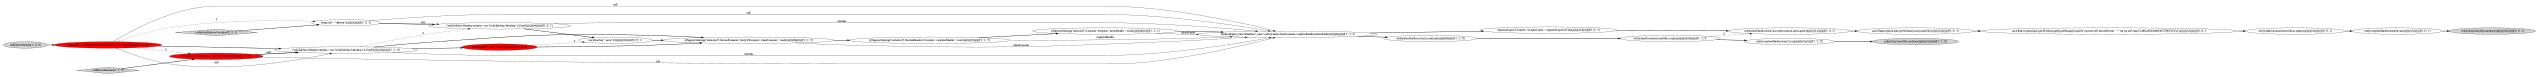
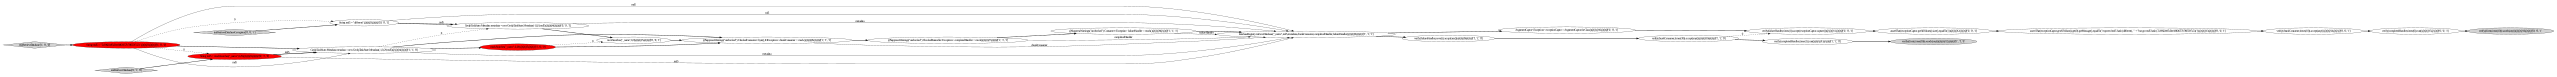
(25, 45) -> (35, 45)
